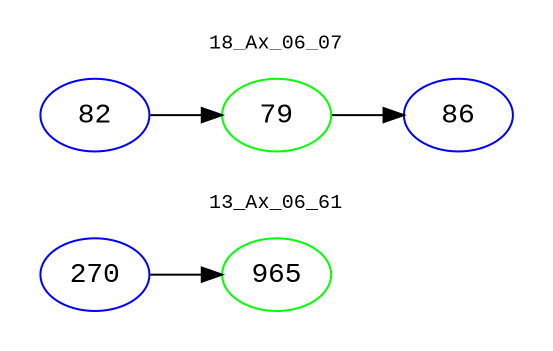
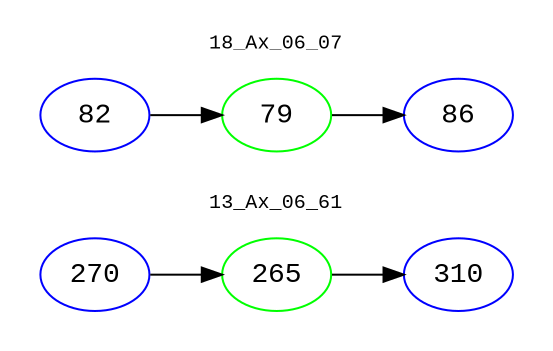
(277, 275) -> (277, 275)
none -> (458, 275)
